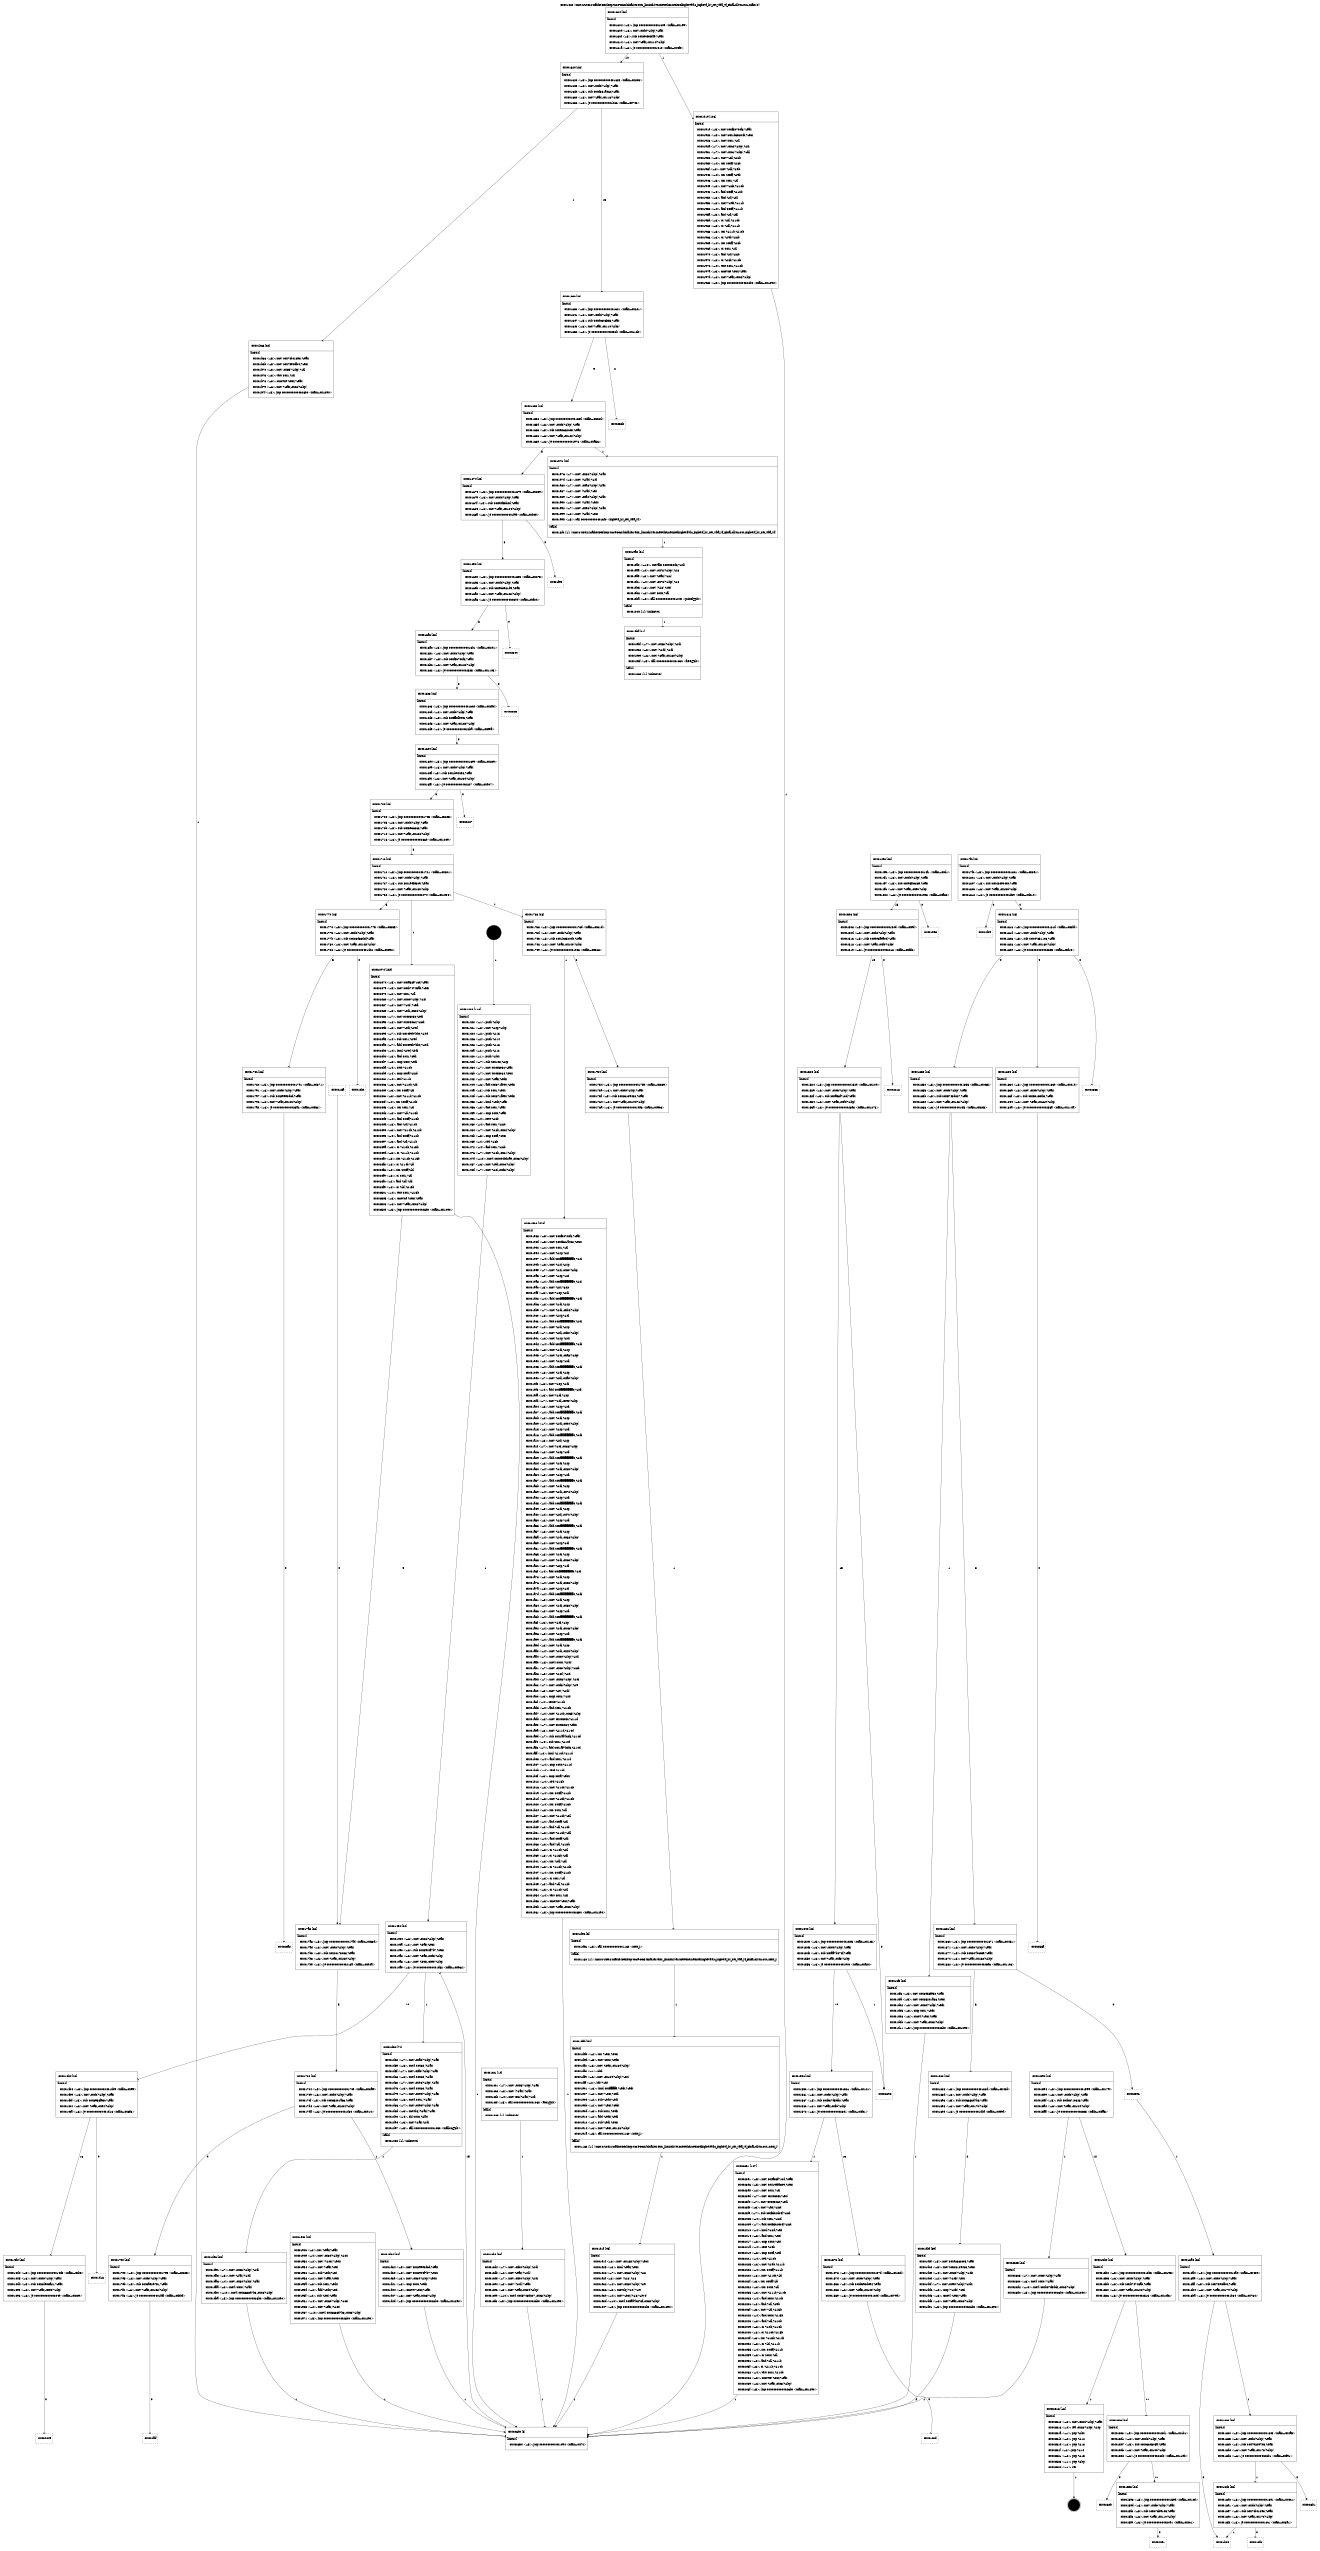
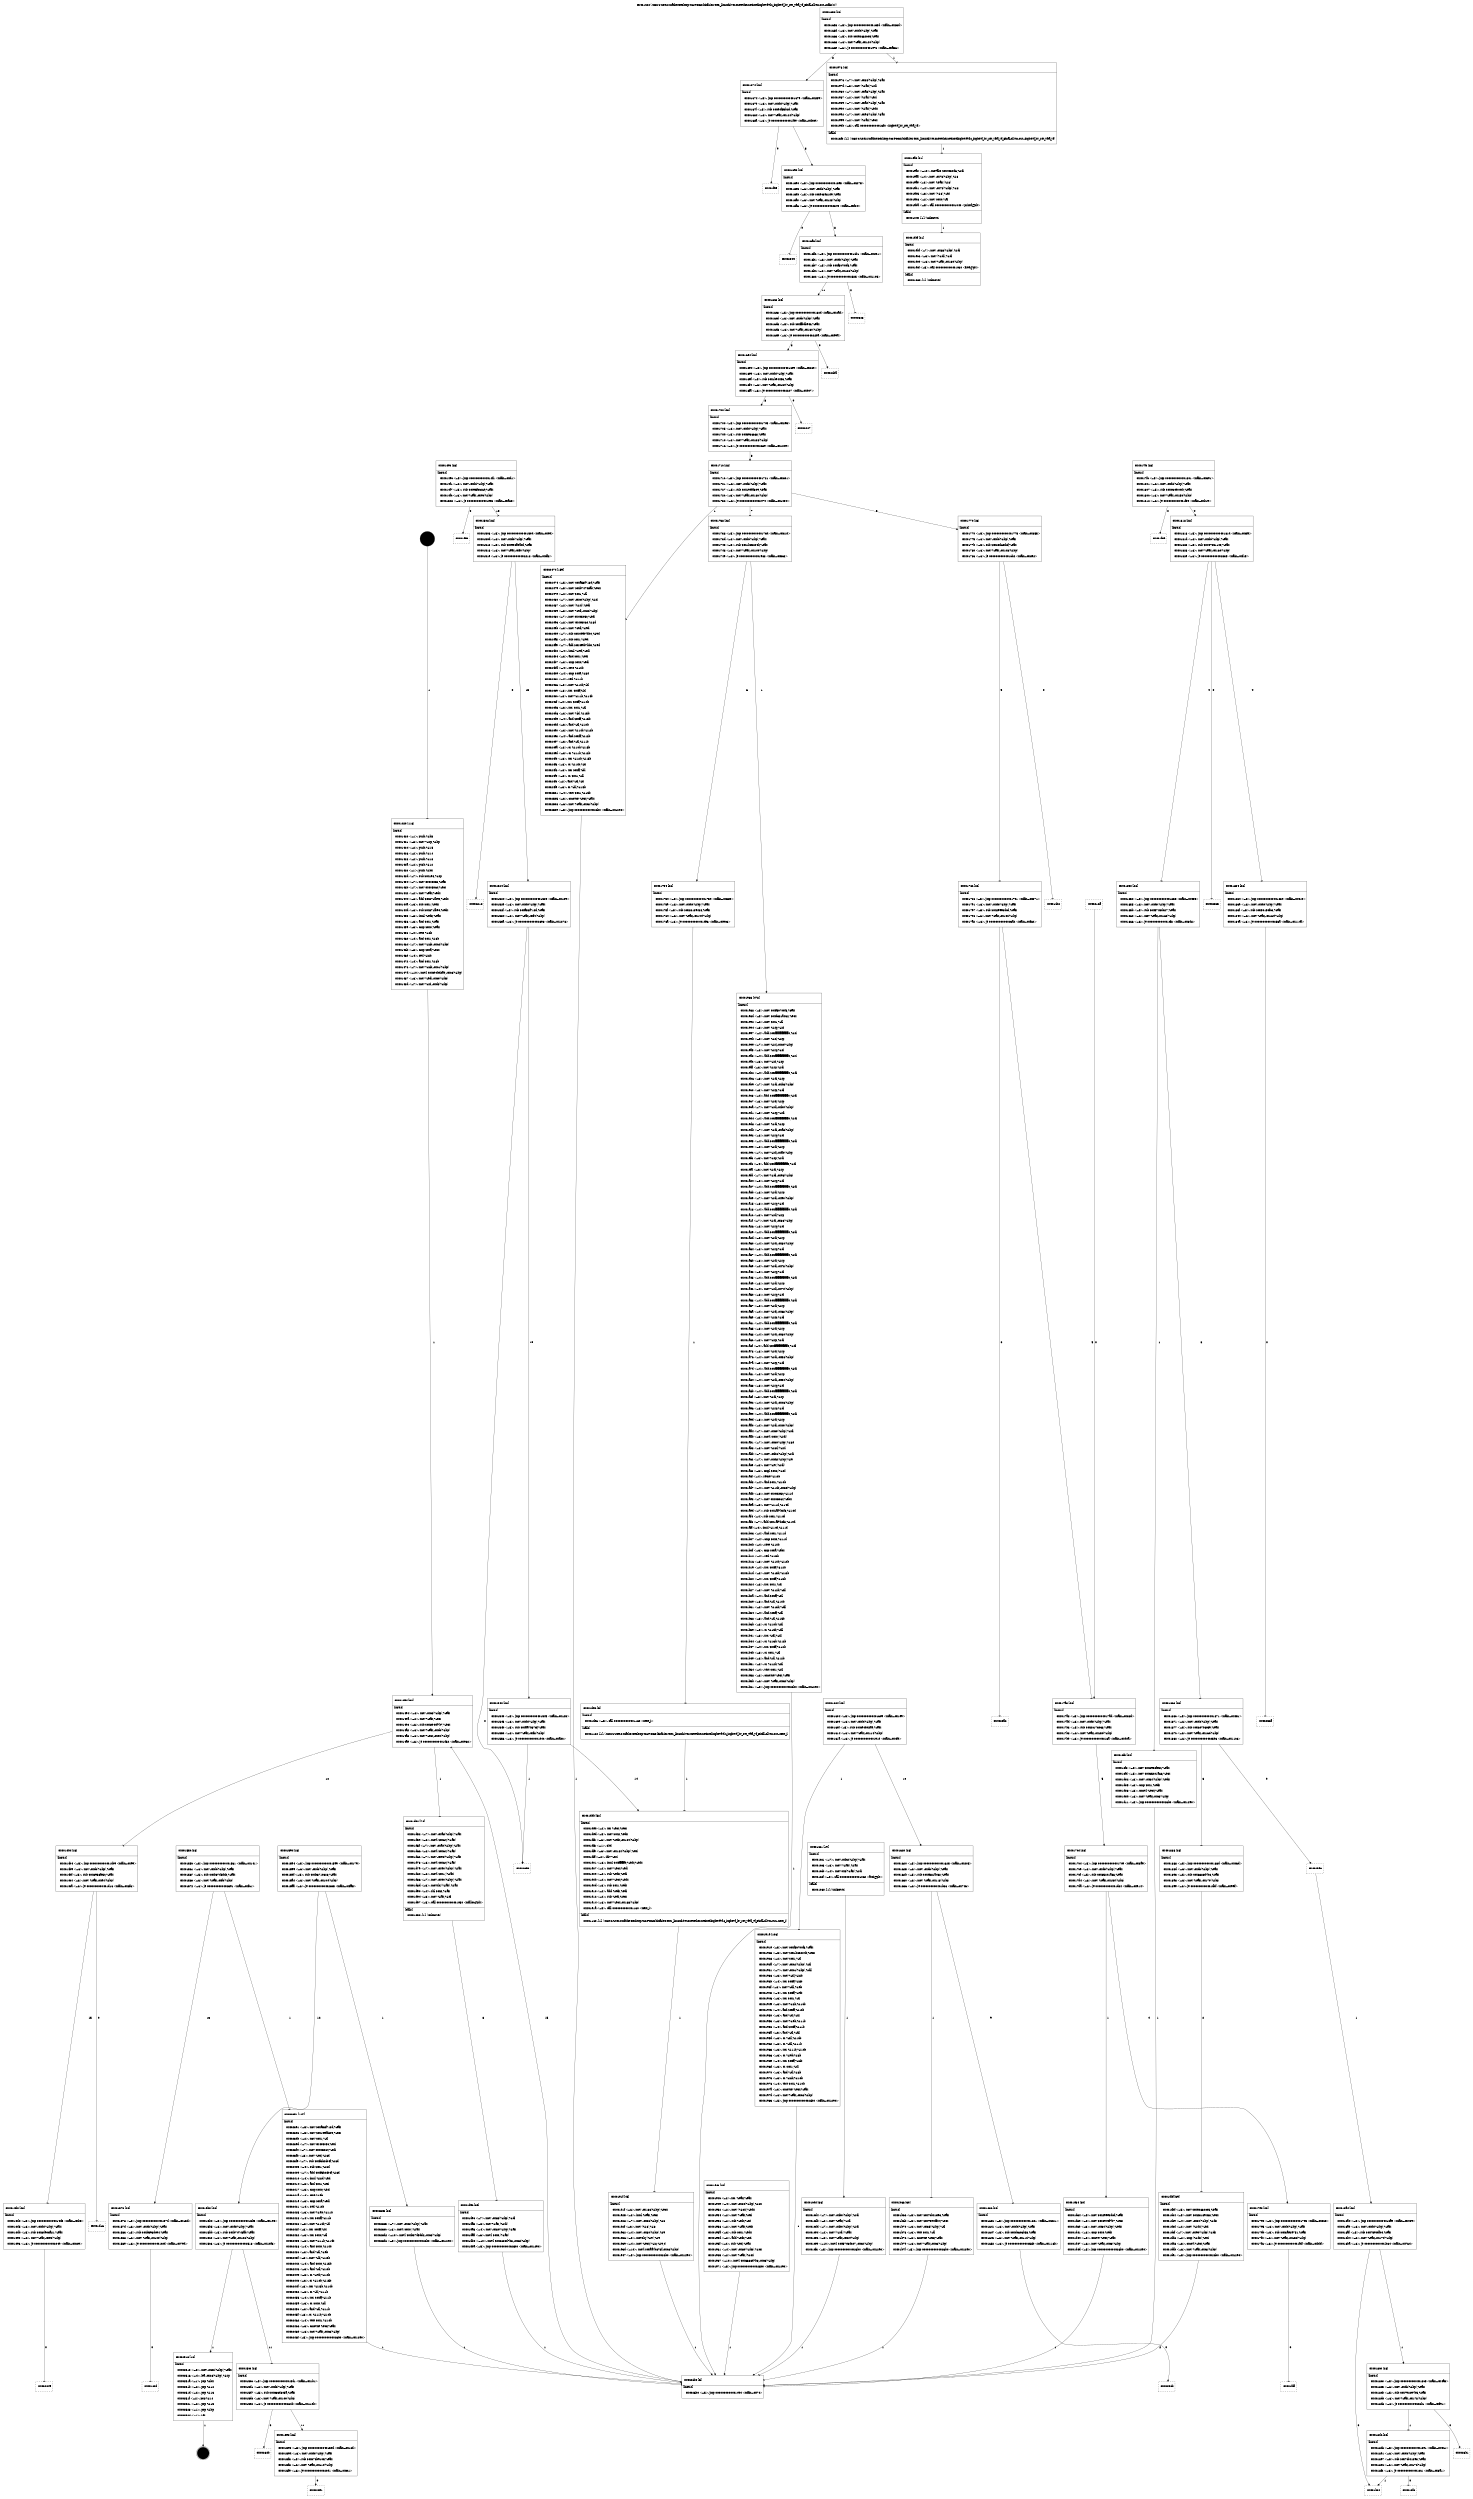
(604, 200) -> (990, 2018)
(583, 368) -> none
none -> (830, 373)
(611, 378) -> (1077, 2345)
(458, 684) -> (823, 291)
(412, 849) -> (750, 455)
(373, 1569) -> (1047, 1312)
(833, 2020) -> (605, 1775)
(383, 2157) -> (483, 2018)
